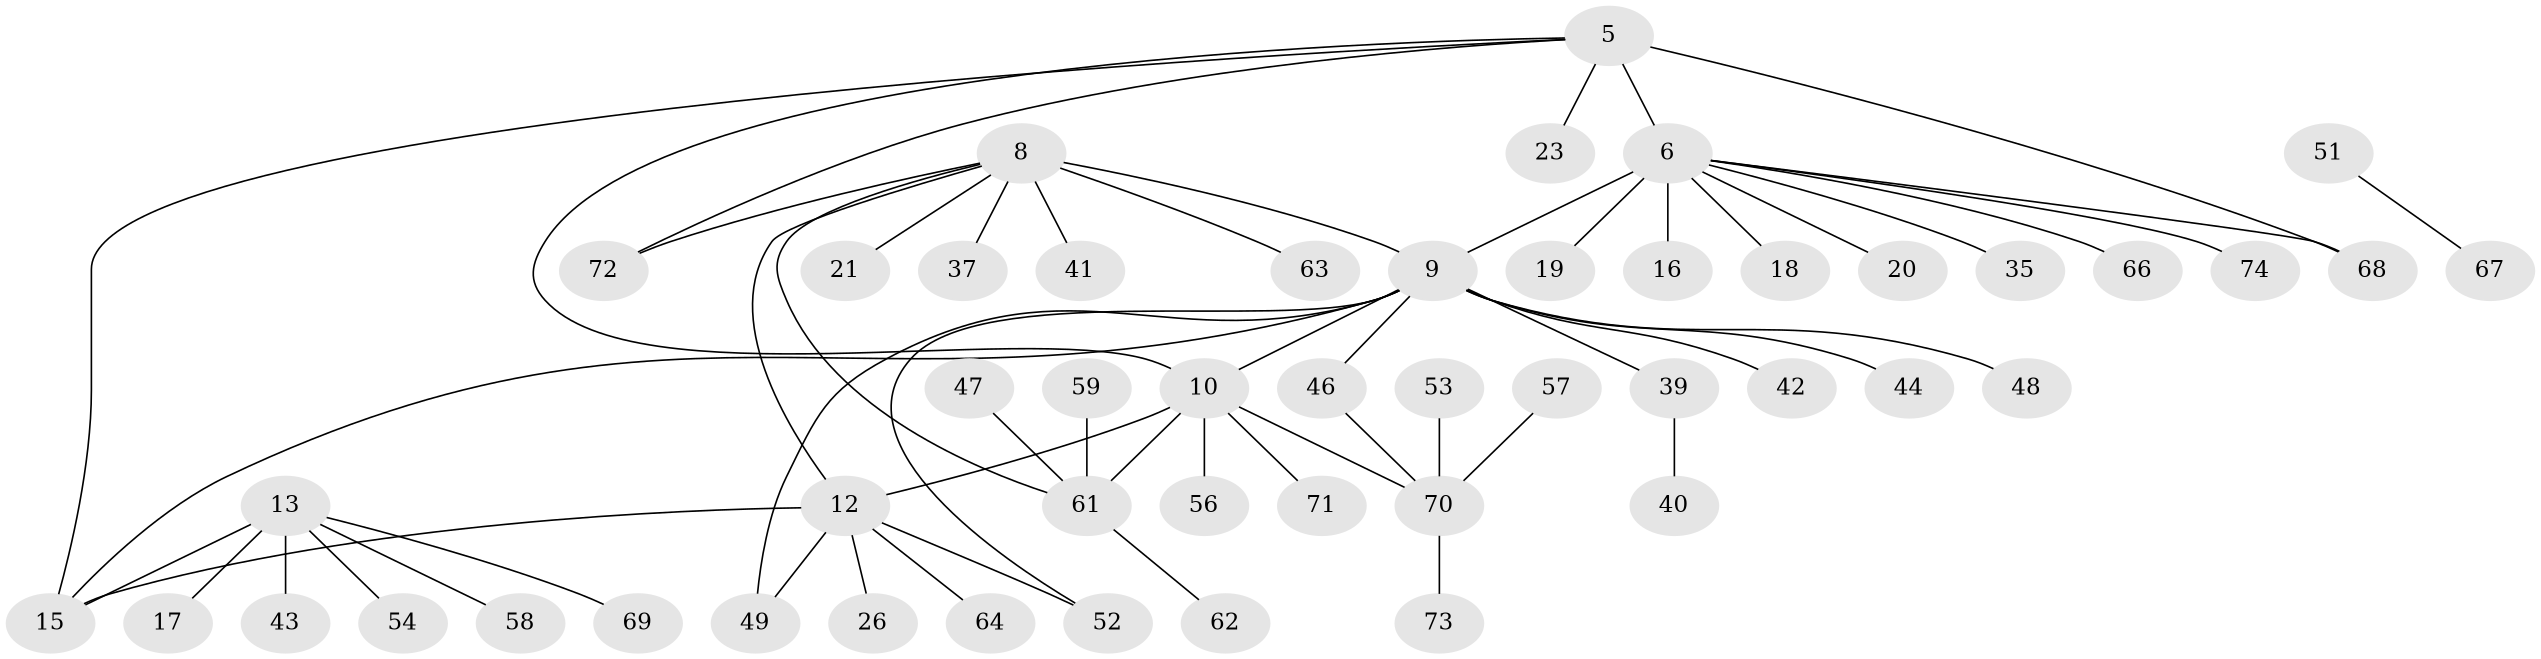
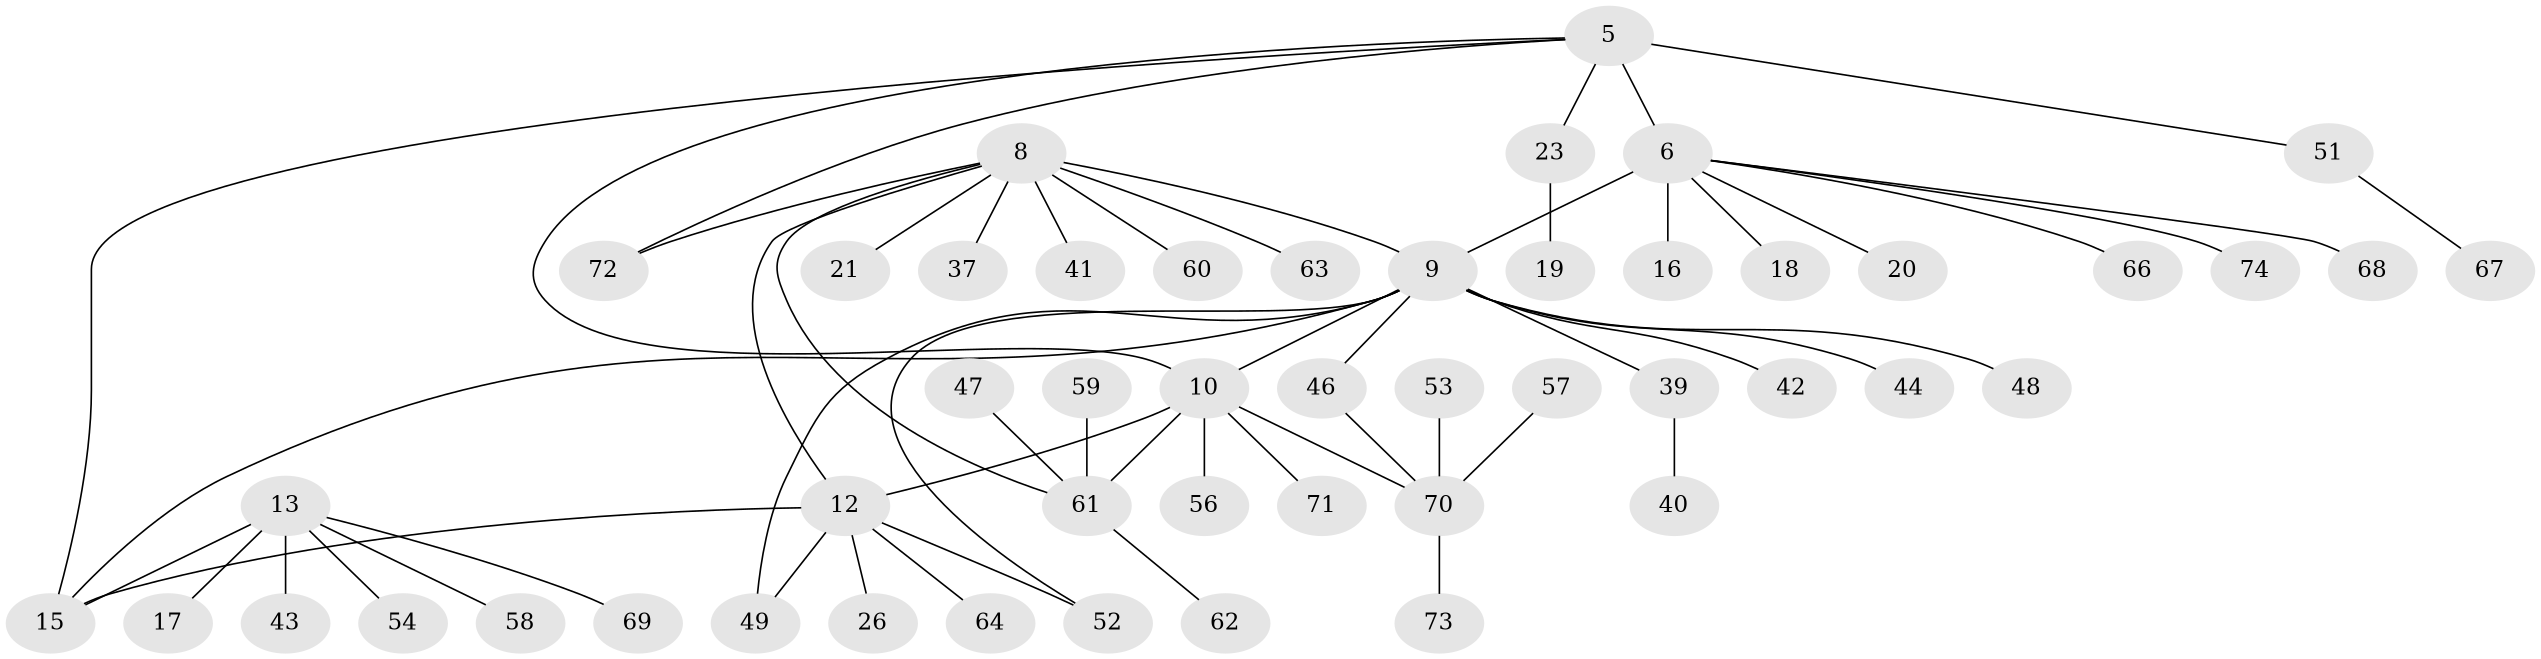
(1998, 138) -> (1969, 95)
(1609, 212) -> (1550, 201)
none -> (1198, 271)
(2020, 271) -> none
